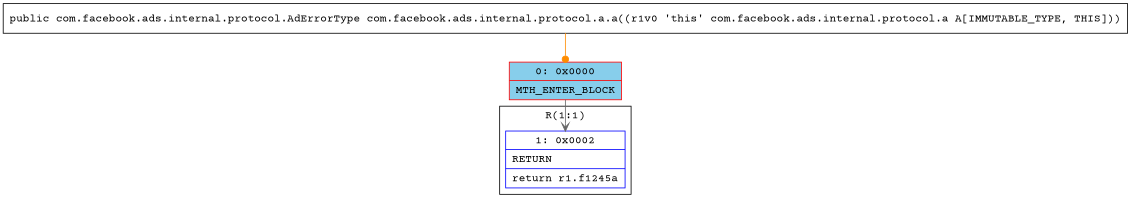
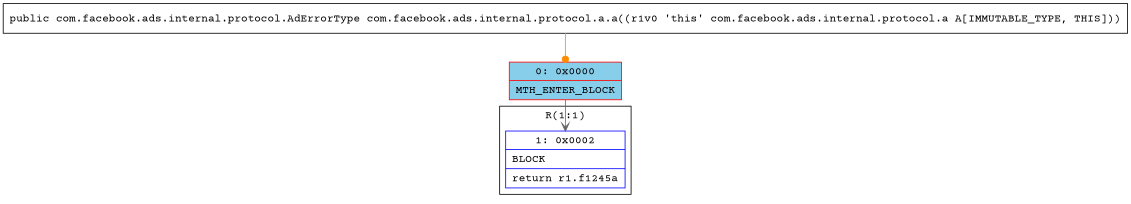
(532, 159) -> (529, 159)
